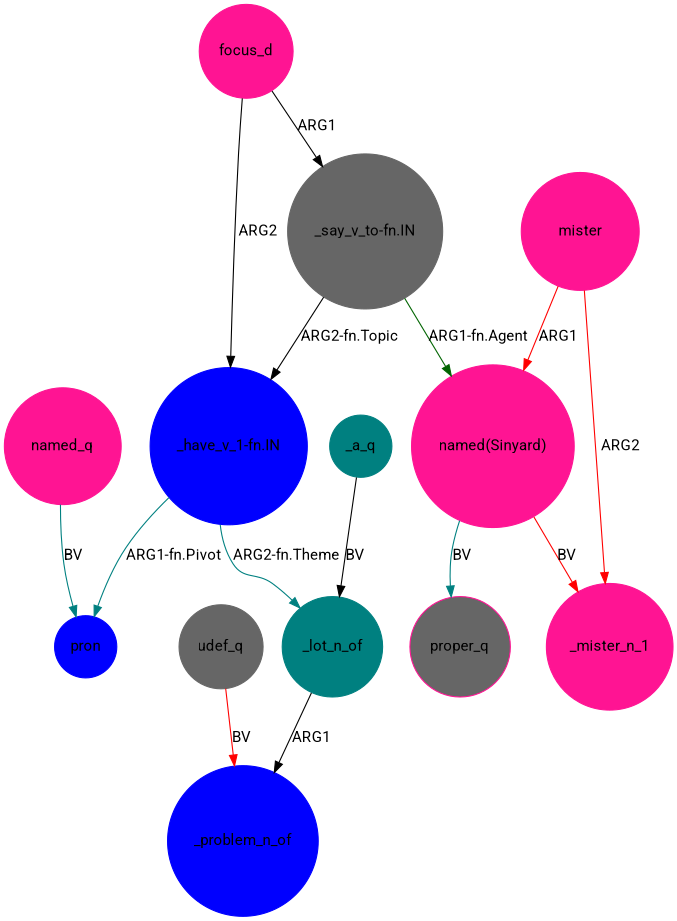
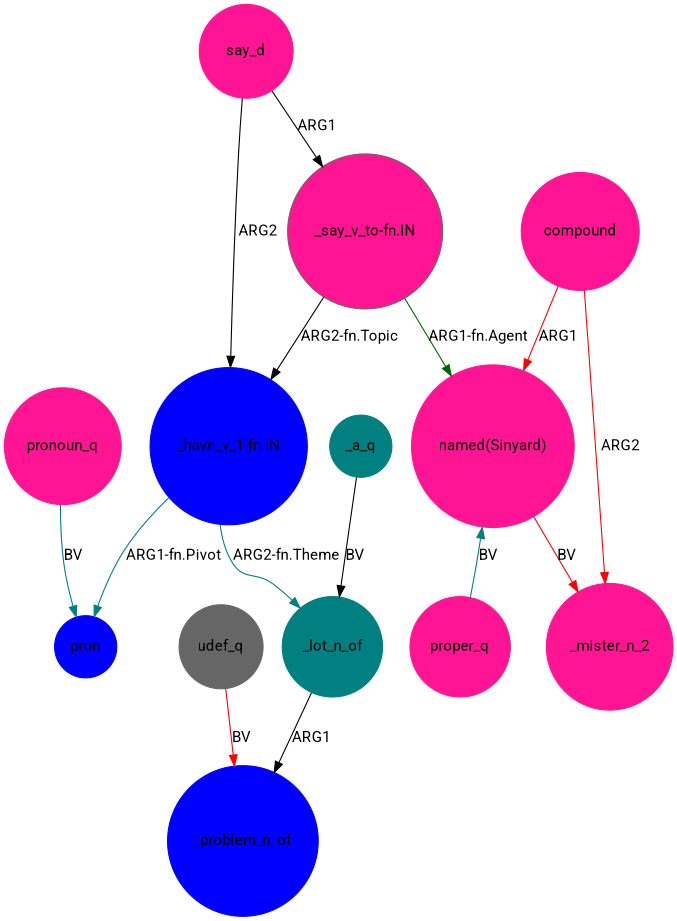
(246, 51) -> (246, 51)
(365, 231) -> (365, 231)
(580, 231) -> (580, 231)
(63, 446) -> (63, 446)
(452, 553) -> (476, 568)
(460, 647) -> (460, 647)
(610, 647) -> (610, 647)
